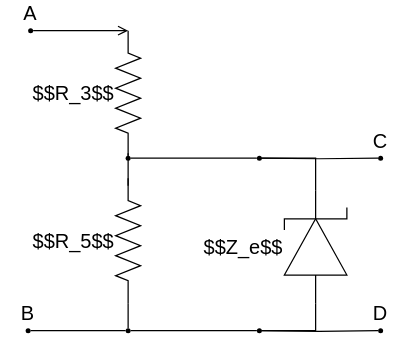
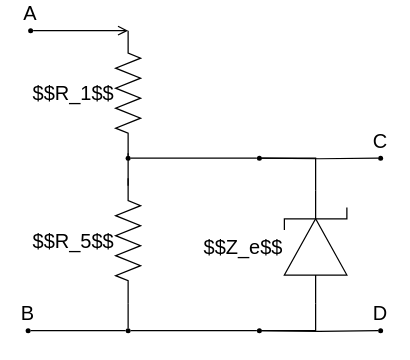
(75, 93) -> (75, 93)
